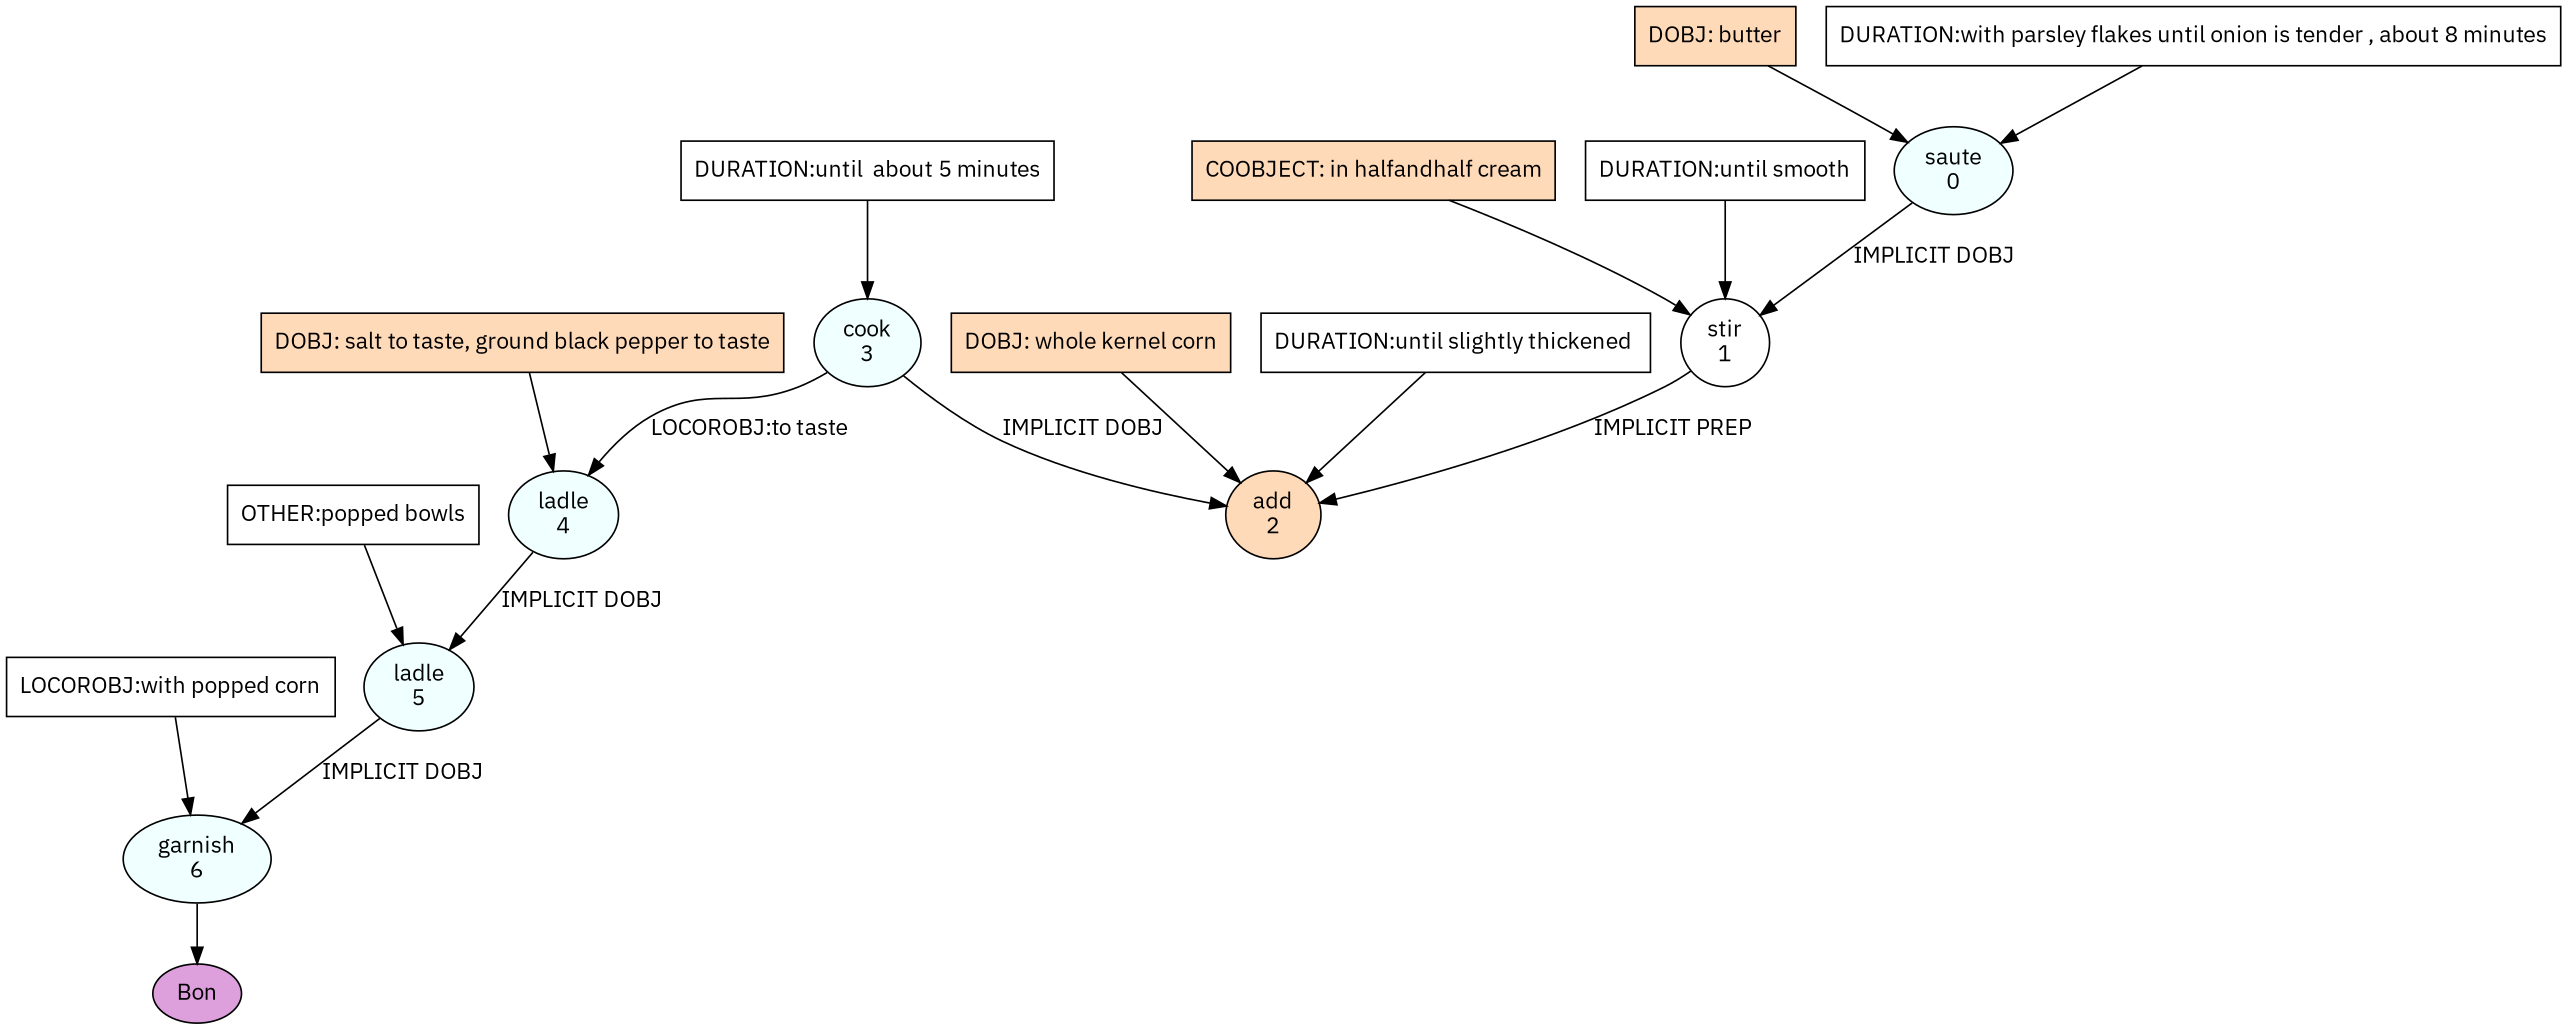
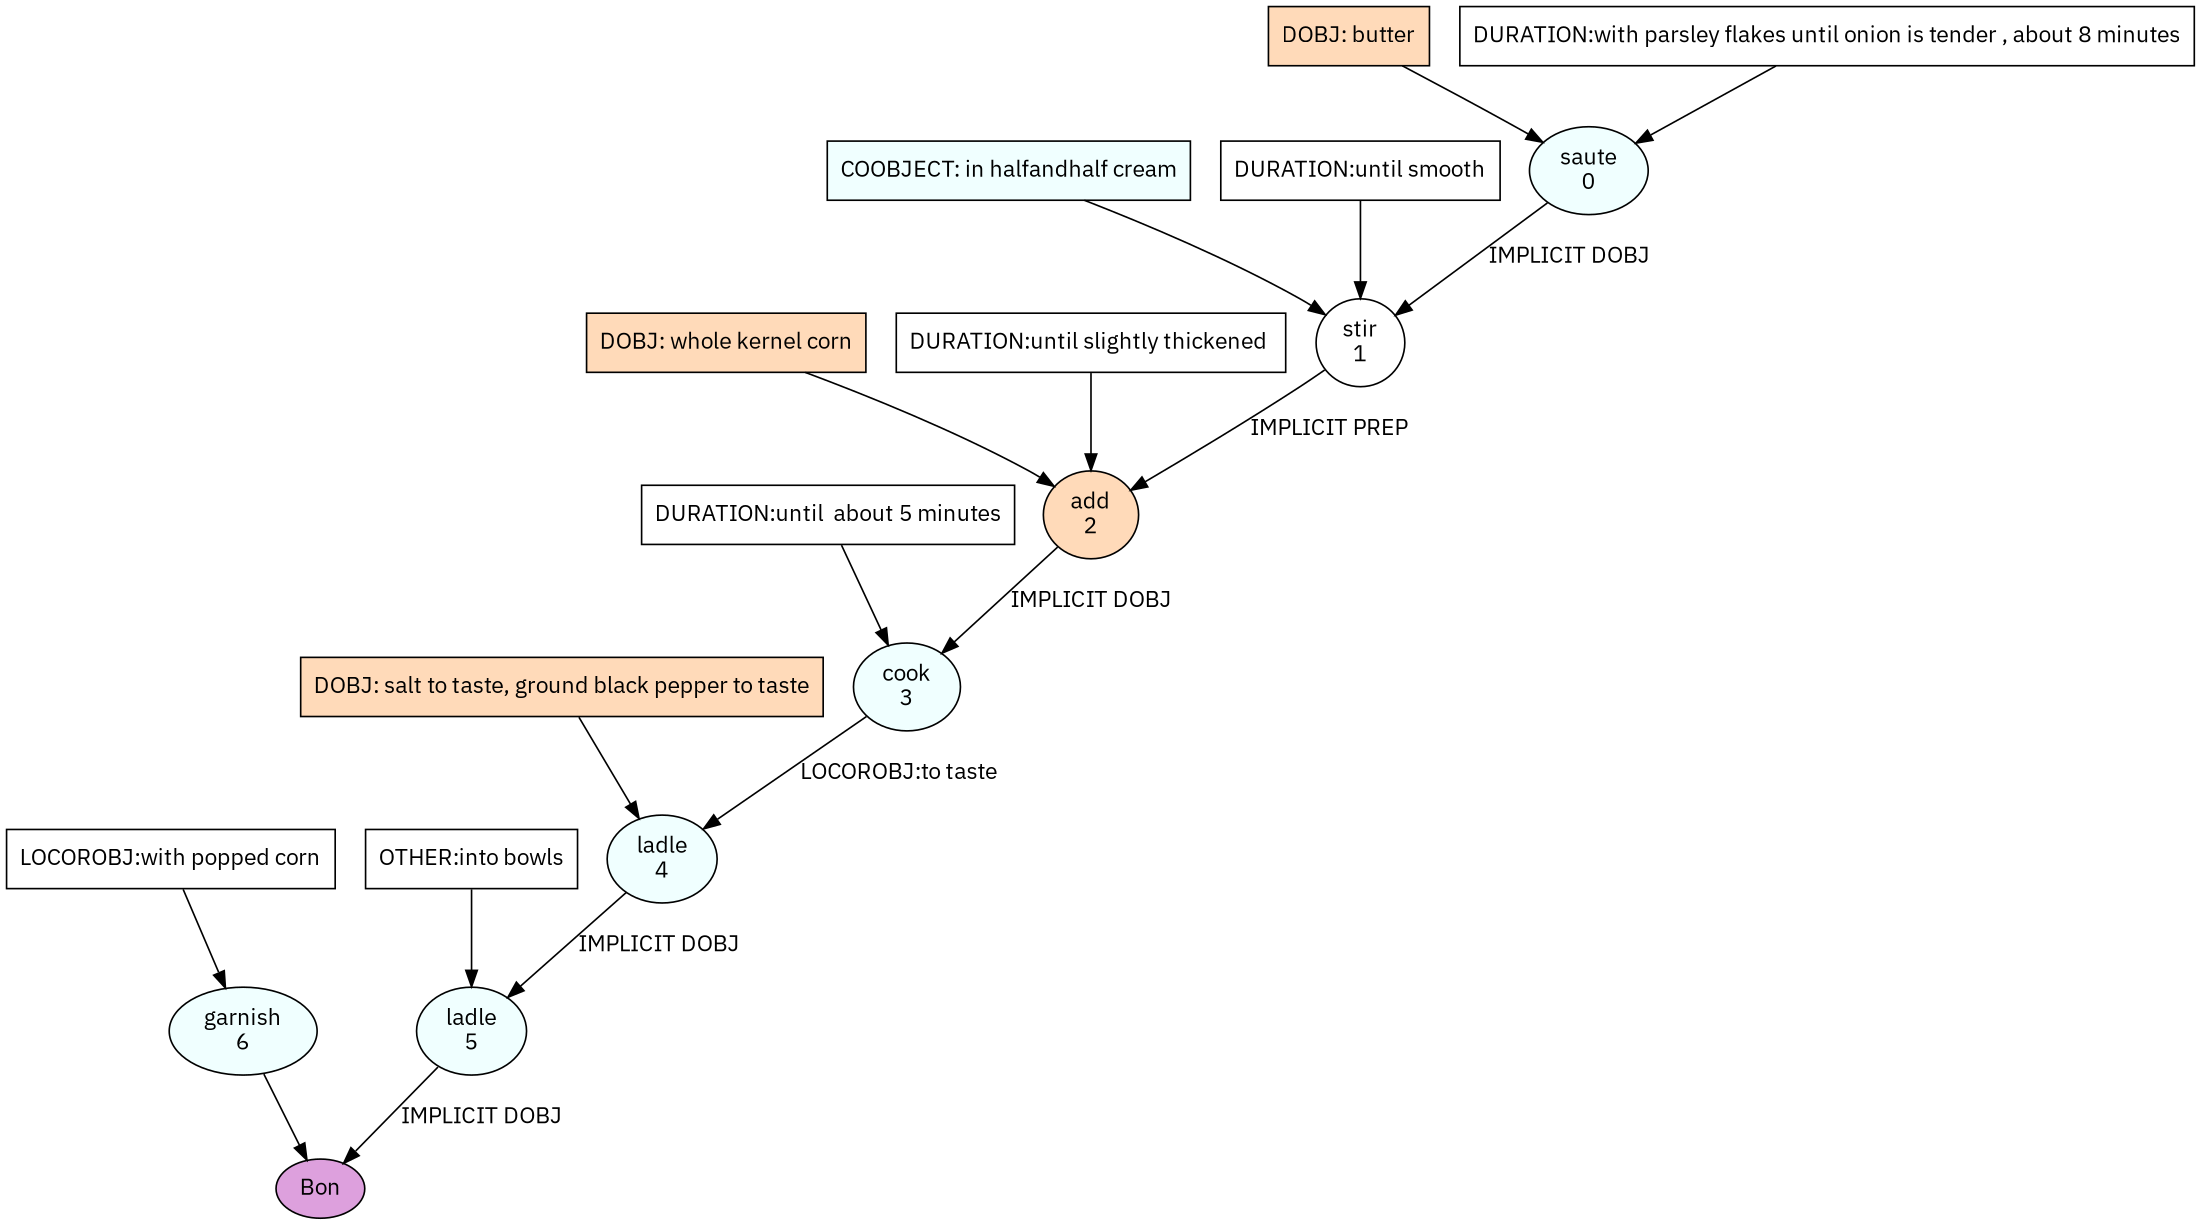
(1374, 171) -> (1009, 171)
(1048, 460) -> (1006, 595)
(353, 515) -> (472, 859)
(318, 766) -> (397, 1109)
